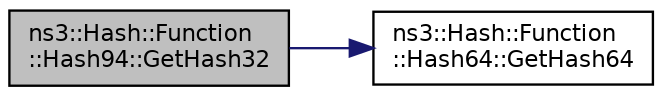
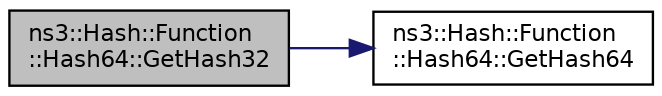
(149, 48) -> (149, 48)
